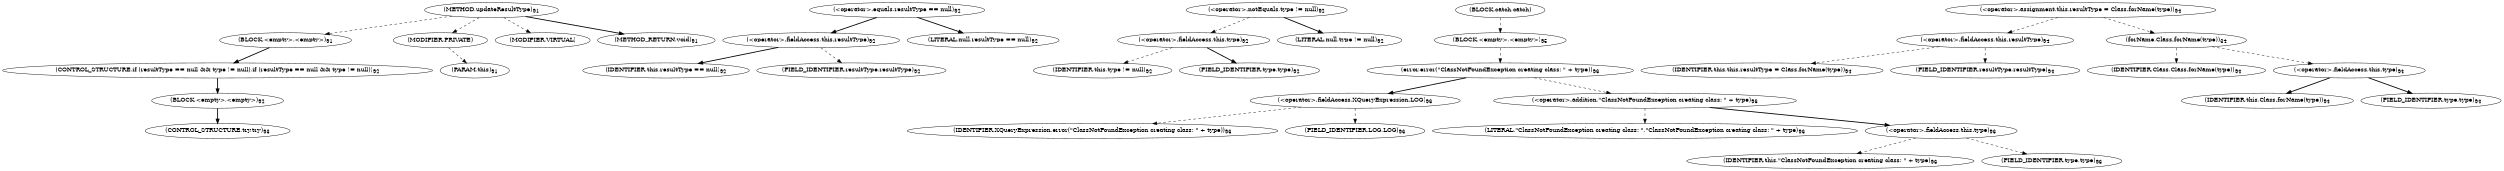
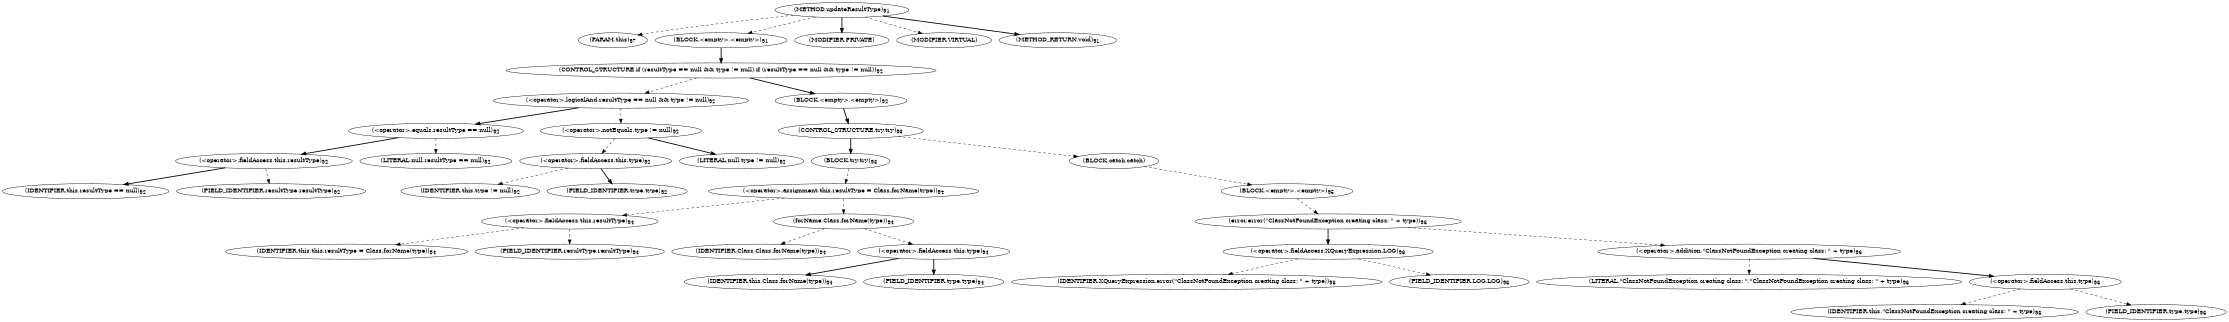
(468, 24) -> (842, 23)
(938, 24) -> (436, 144)
(2224, 40) -> (891, 221)
(456, 54) -> (718, 24)
(495, 70) -> (633, 40)
none -> (621, 101)
none -> (986, 146)
none -> (851, 161)
